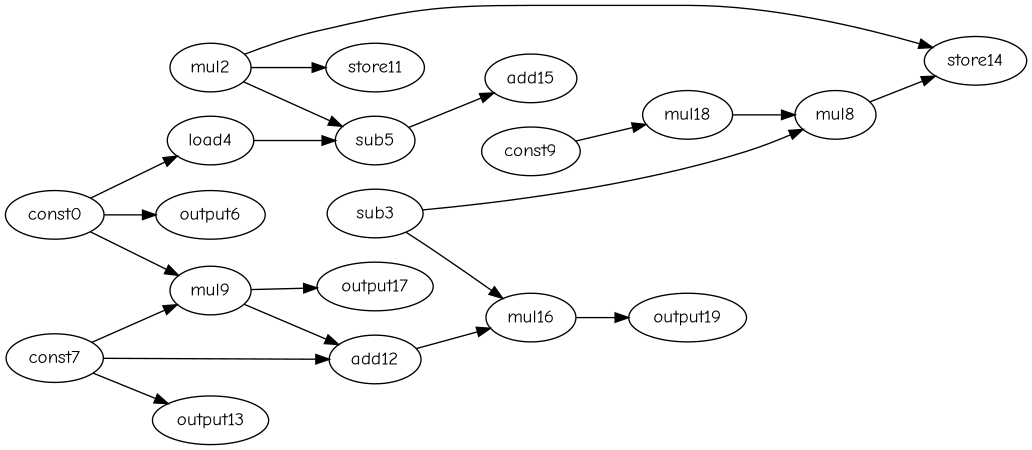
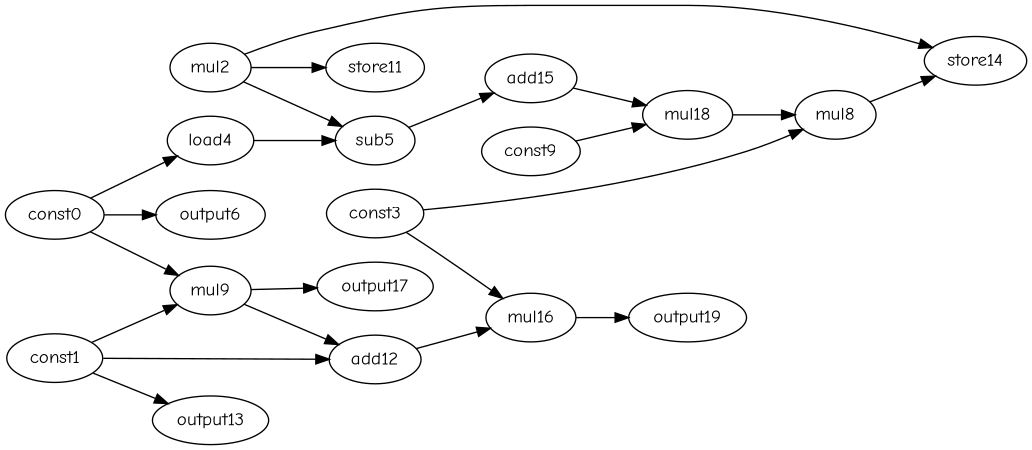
none -> (603, 95)
(375, 214) -> (375, 214)
(55, 358) -> (55, 358)
